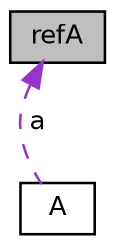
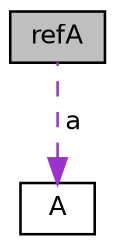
(21, 136) -> (58, 110)
